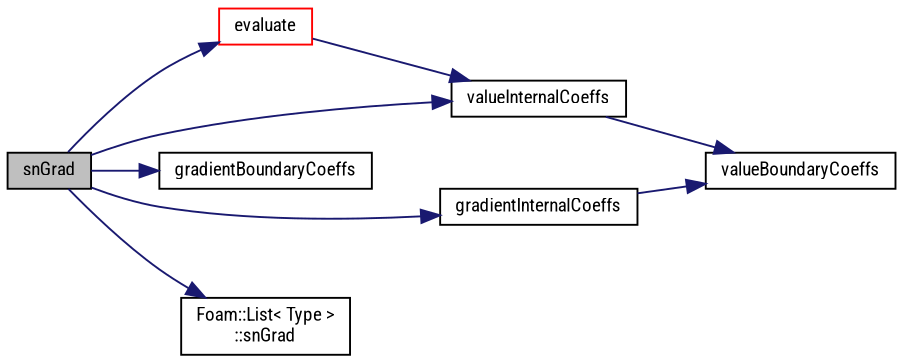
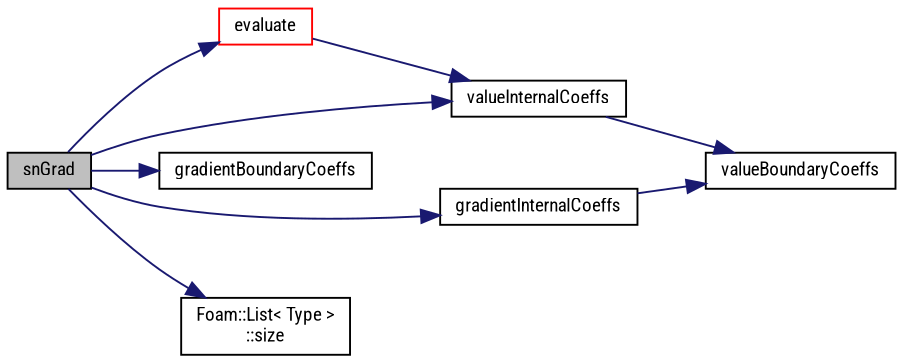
(266, 326) -> (266, 326)
